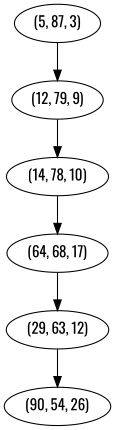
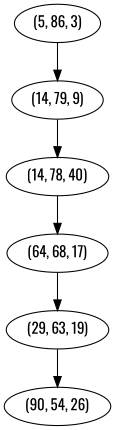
(58, 23) -> (58, 23)
(58, 100) -> (58, 100)
(58, 177) -> (58, 177)
(58, 330) -> (58, 330)
